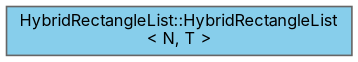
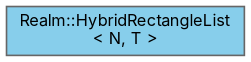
(179, 31) -> (125, 31)
